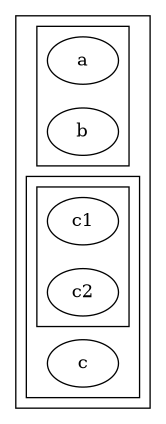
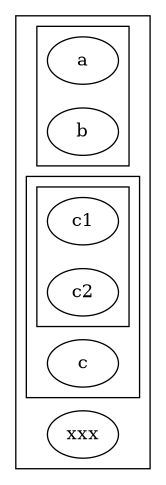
none -> (83, 434)
